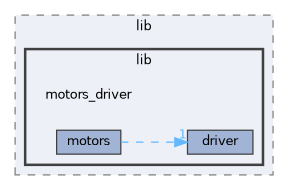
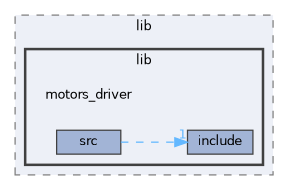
(89, 142) -> (89, 142)
(220, 142) -> (220, 142)
